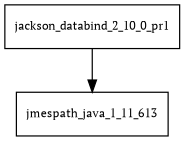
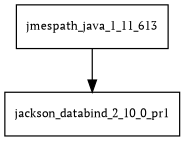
(92, 64) -> (92, 64)
